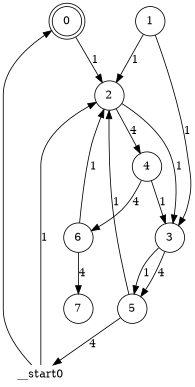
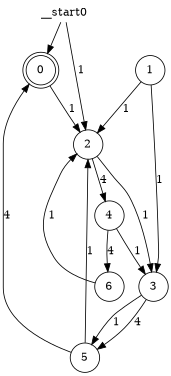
(78, 309) -> none
(90, 339) -> (3, 236)
